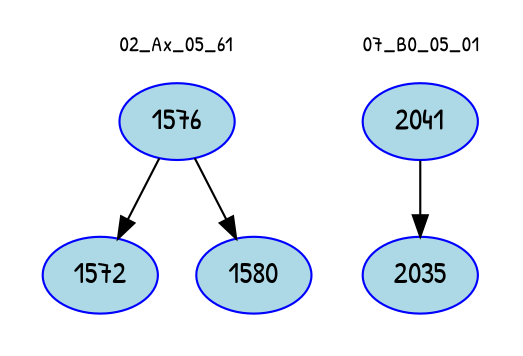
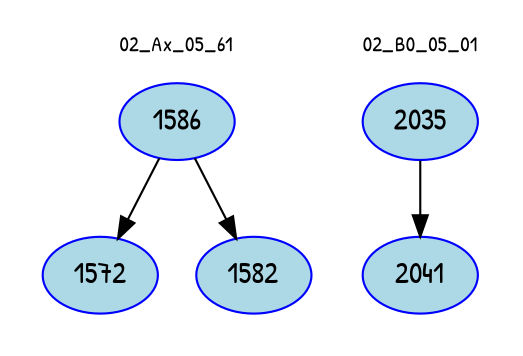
(421, 46) -> (421, 46)
(177, 122) -> (177, 122)
(420, 188) -> (420, 188)
(254, 275) -> (254, 275)
